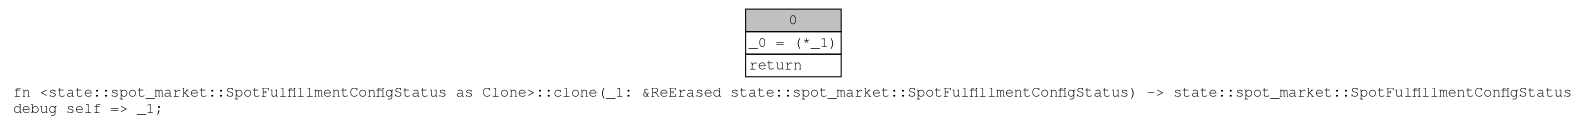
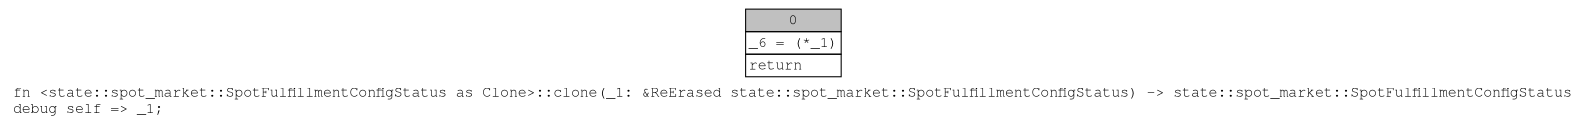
(793, 42) -> (793, 42)
